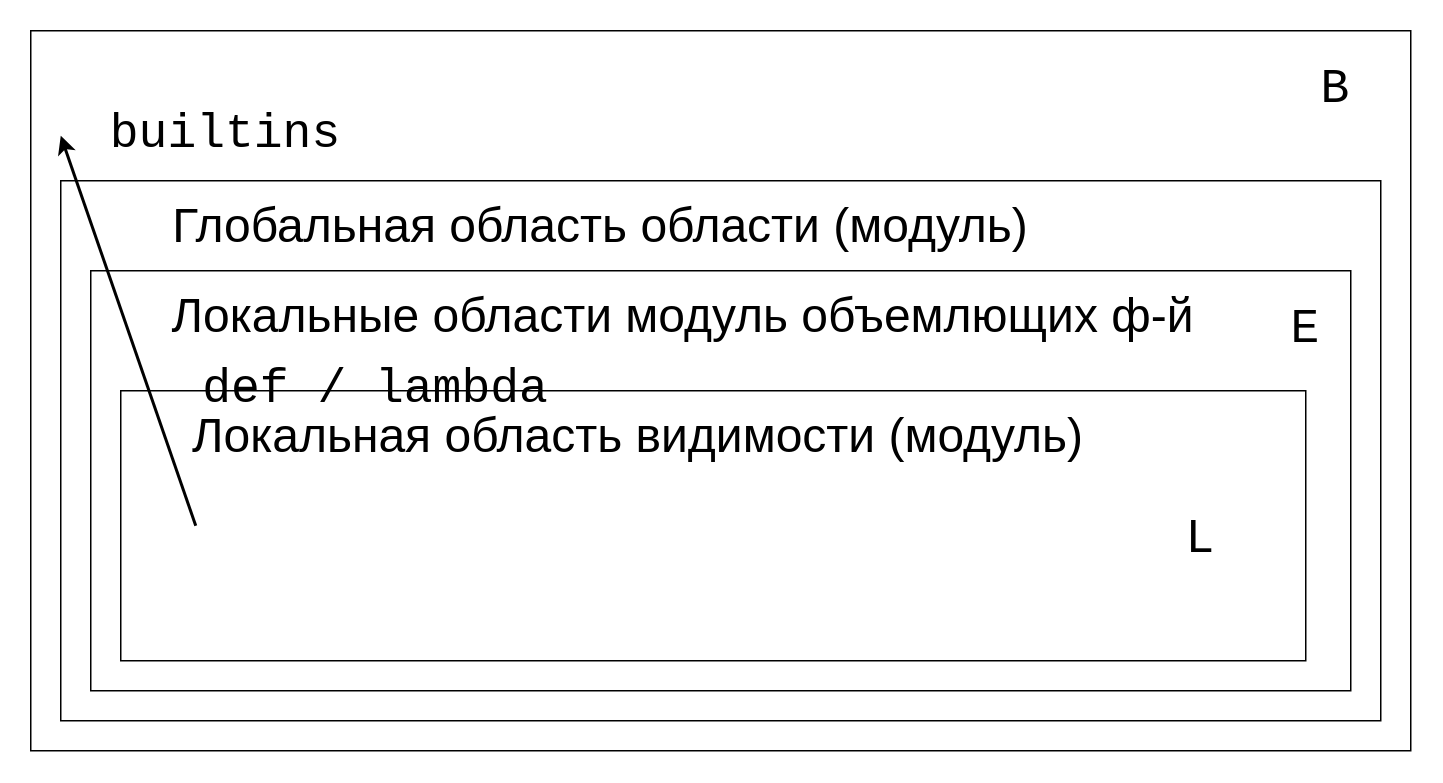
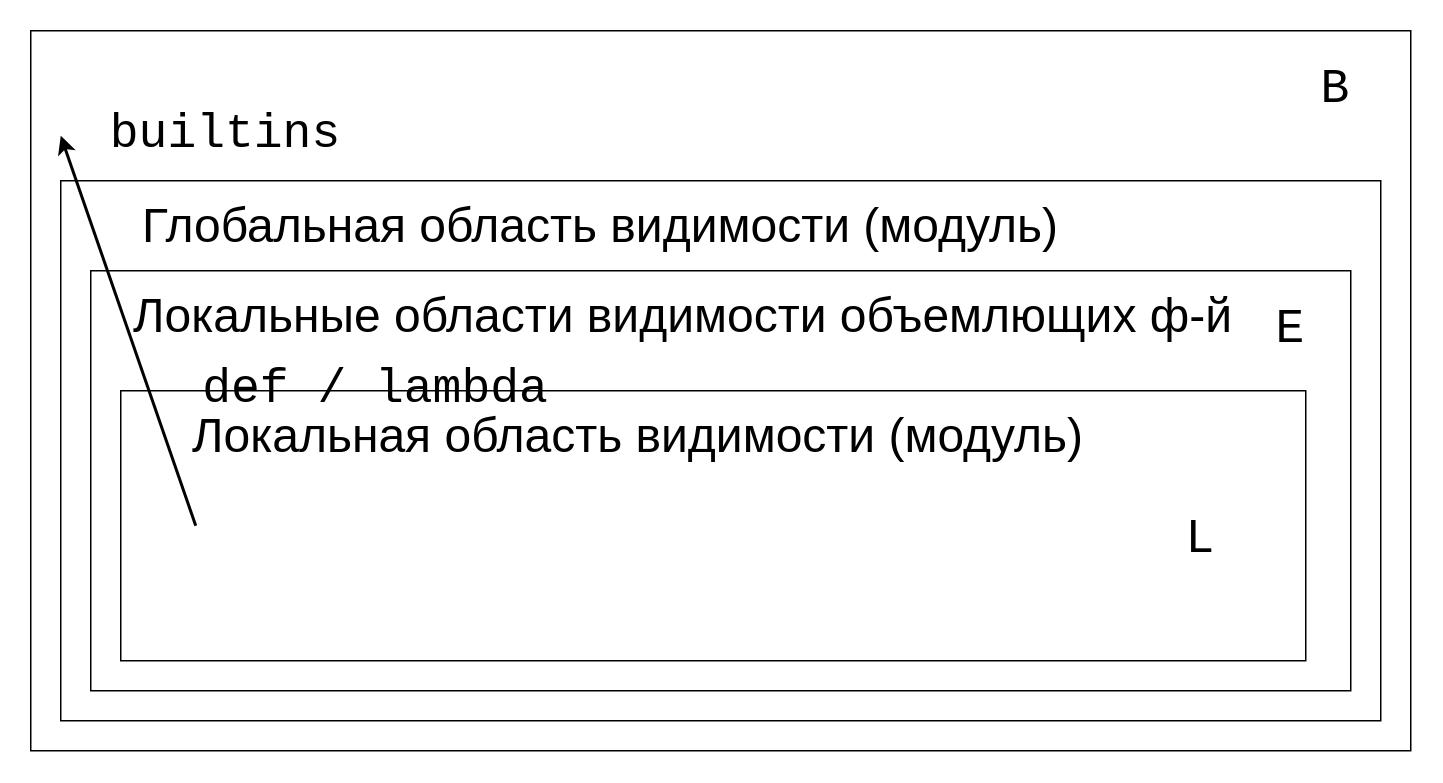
(601, 226) -> (601, 226)
(683, 316) -> (683, 316)
(1306, 331) -> (1291, 331)
